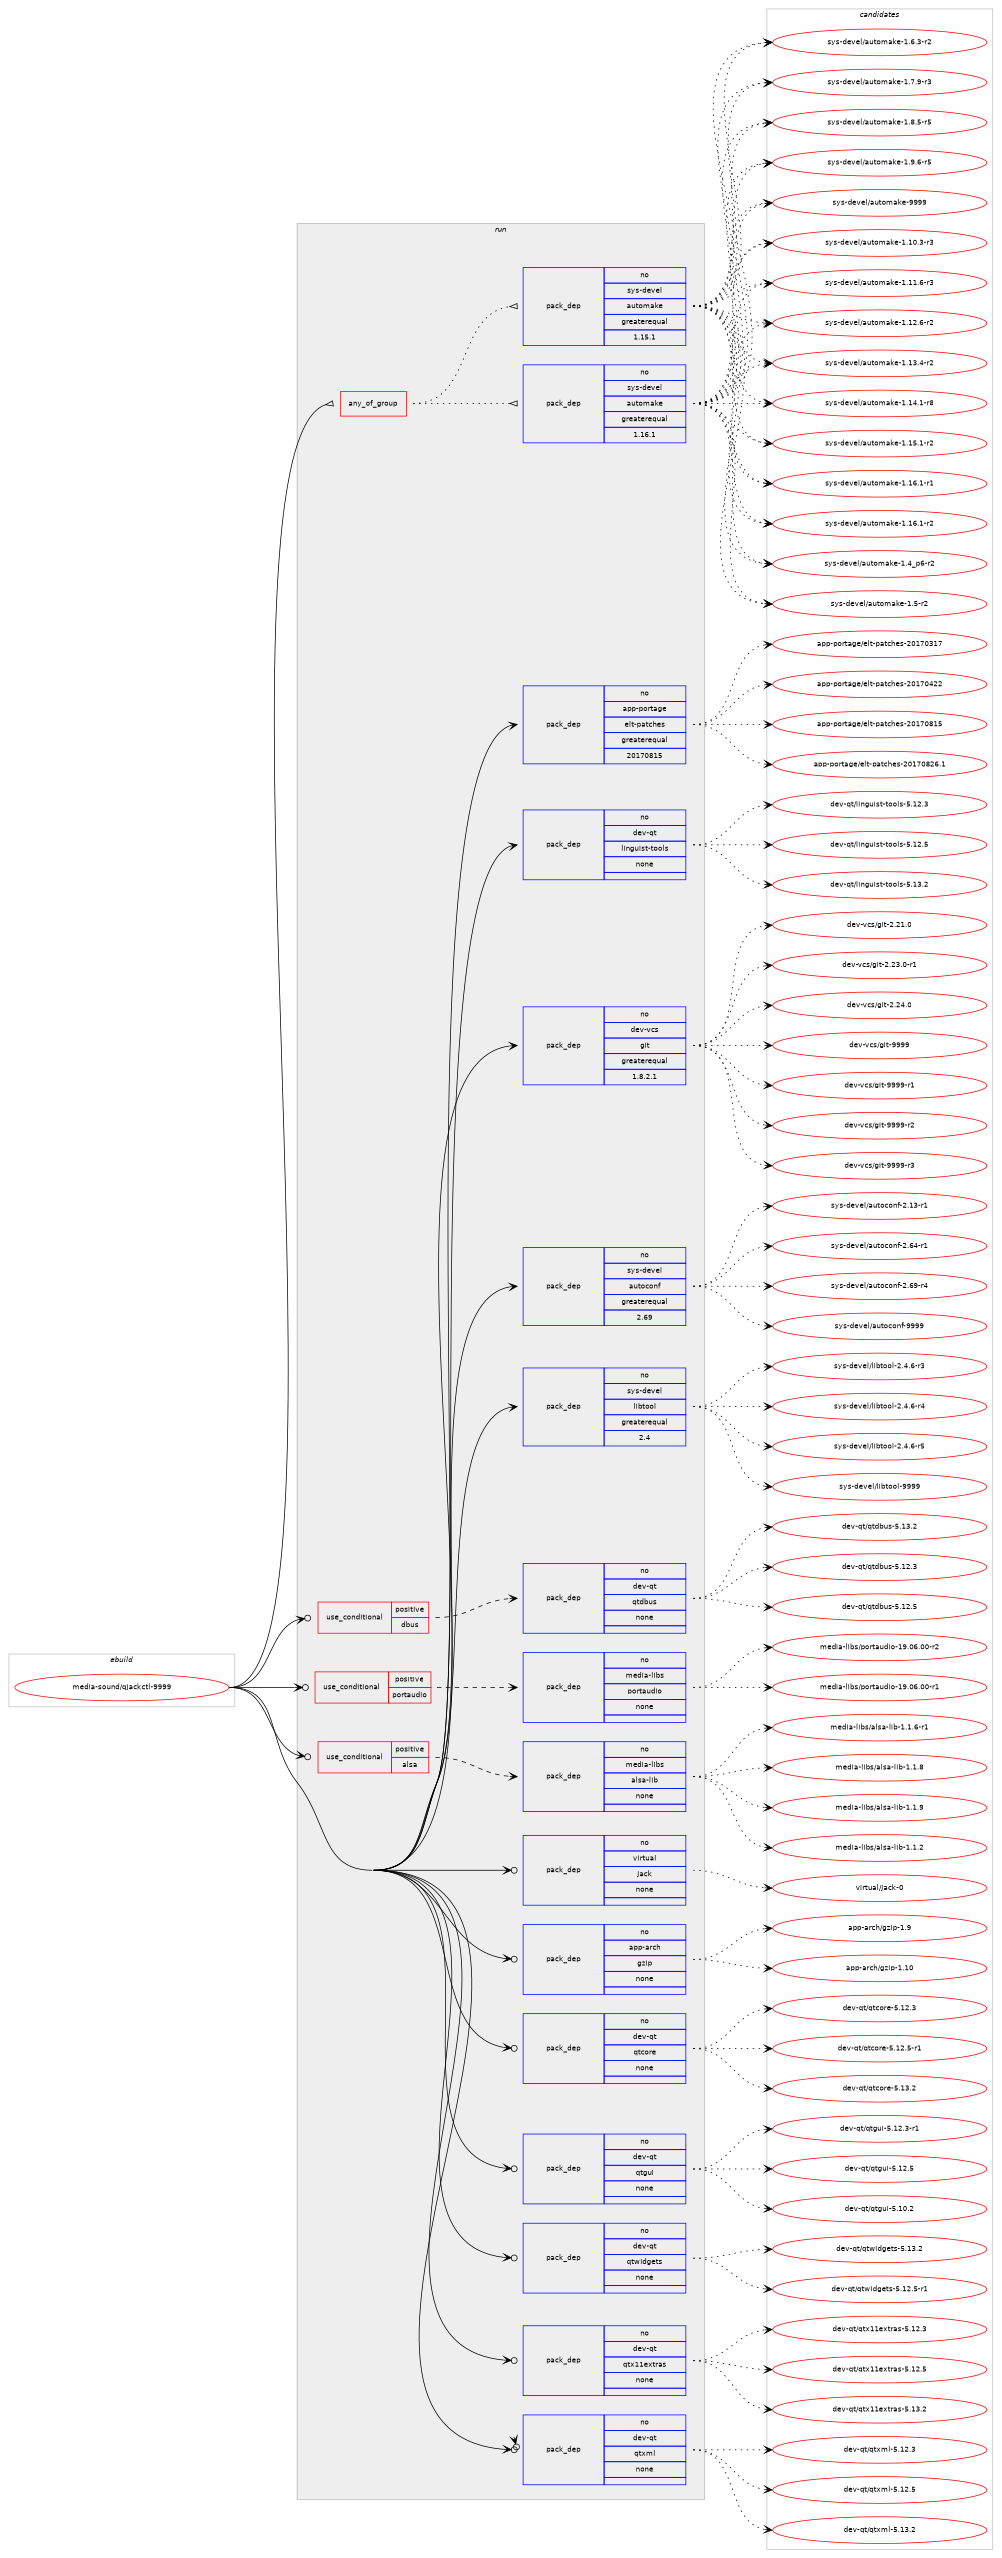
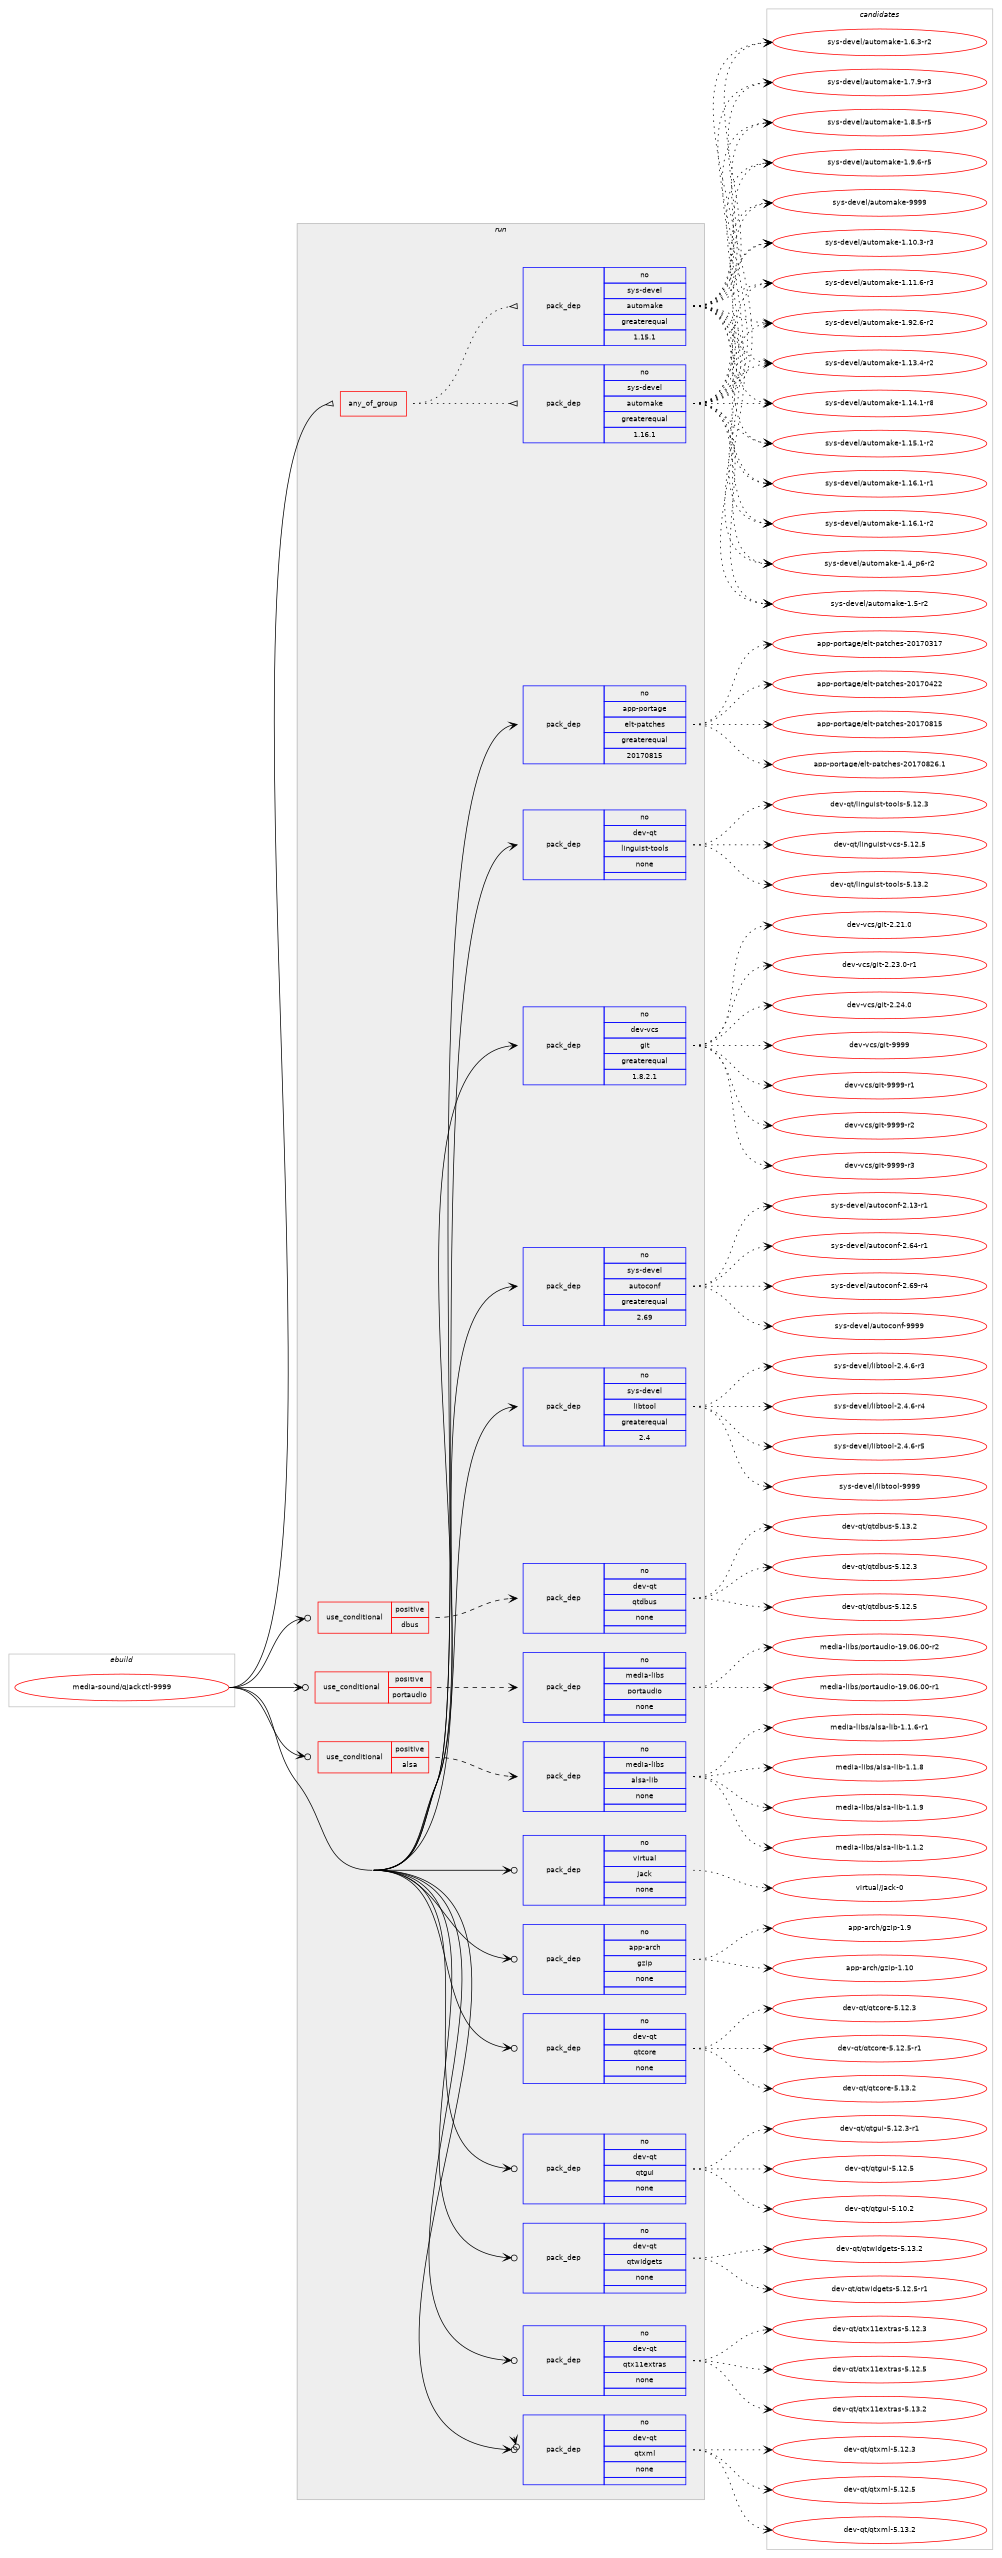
(880, 323) -> (880, 323)
(880, 845) -> (880, 845)
